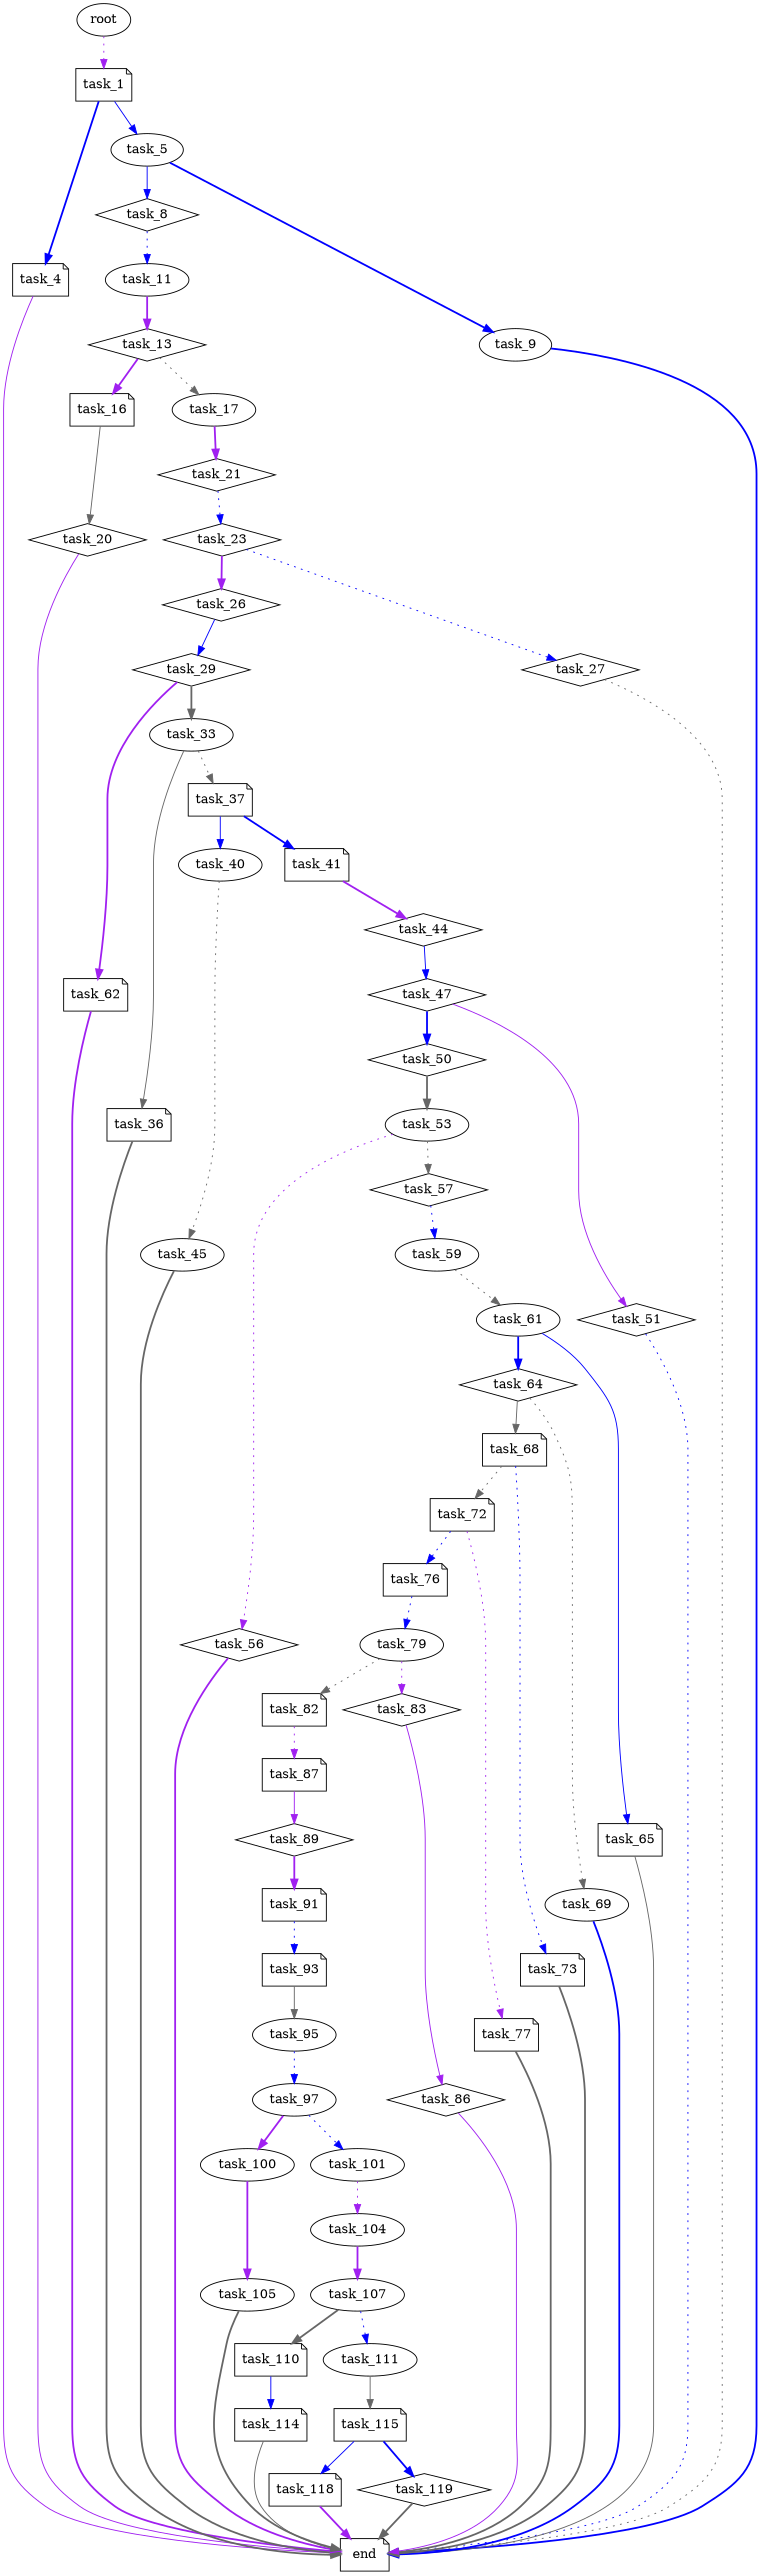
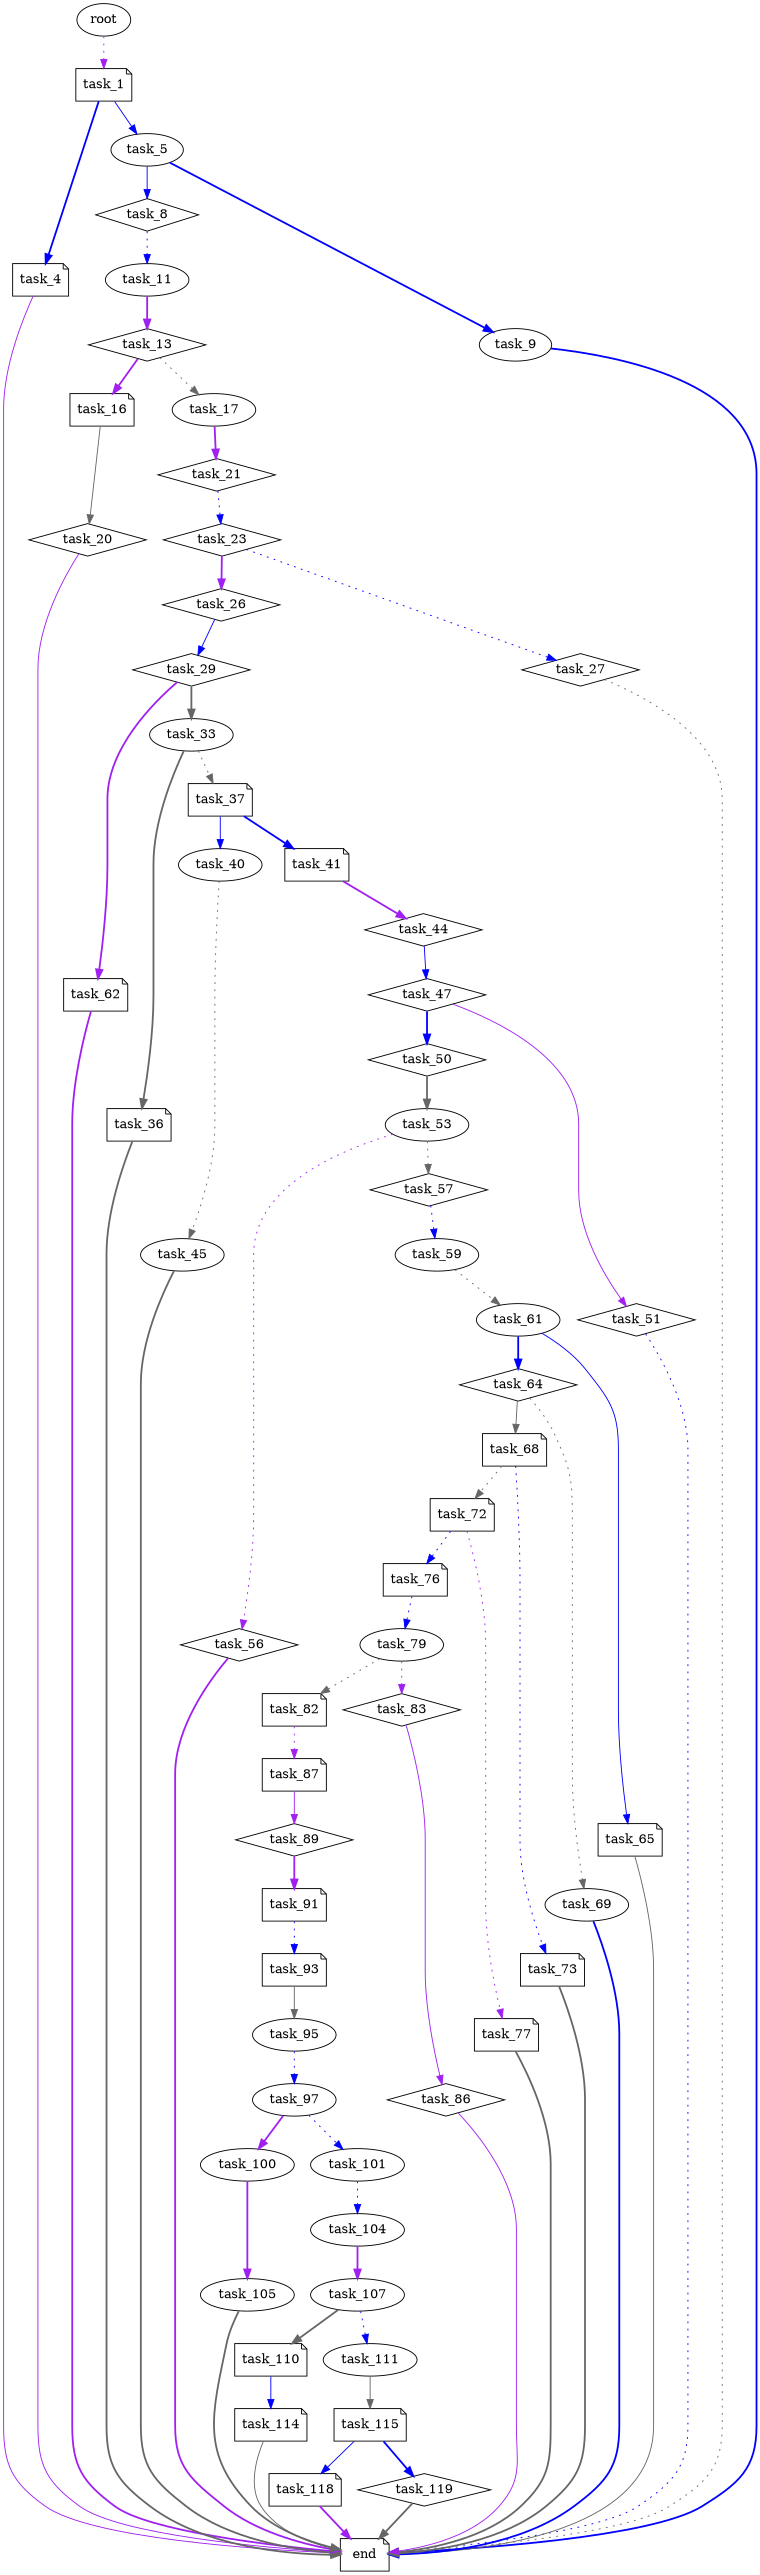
(153, 923) -> (153, 923)
(358, 2193) -> (358, 2193)
